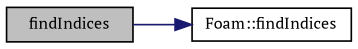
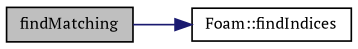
(70, 25) -> (70, 25)
